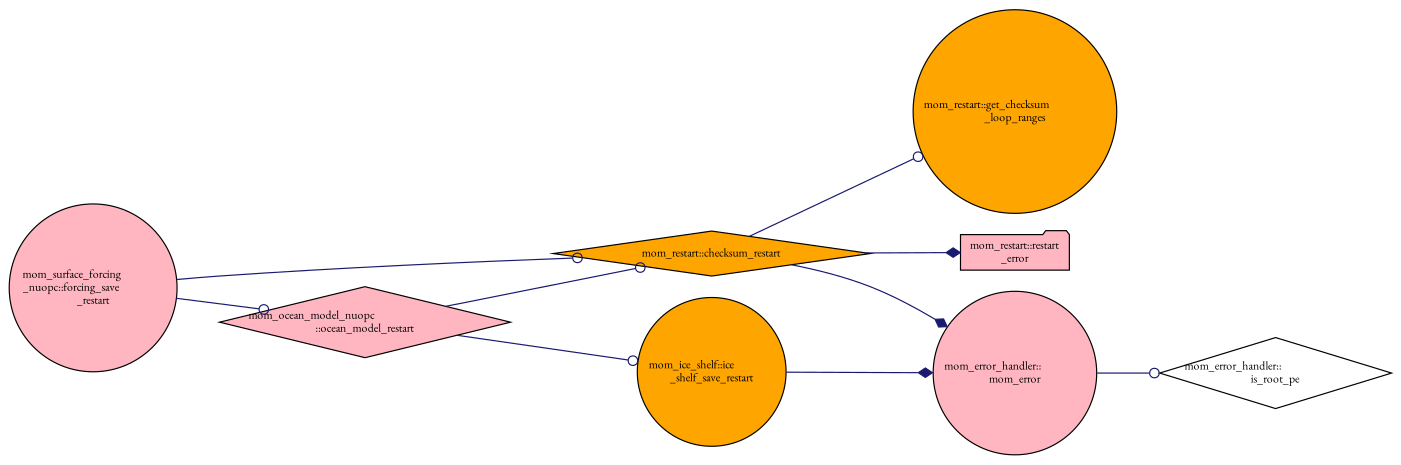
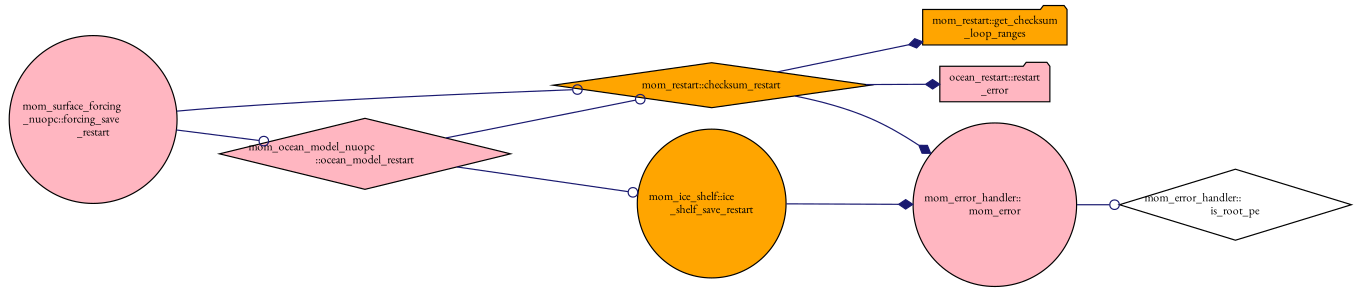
(1015, 112) -> (995, 27)
(832, 198) -> (843, 58)
(1015, 252) -> (995, 84)
